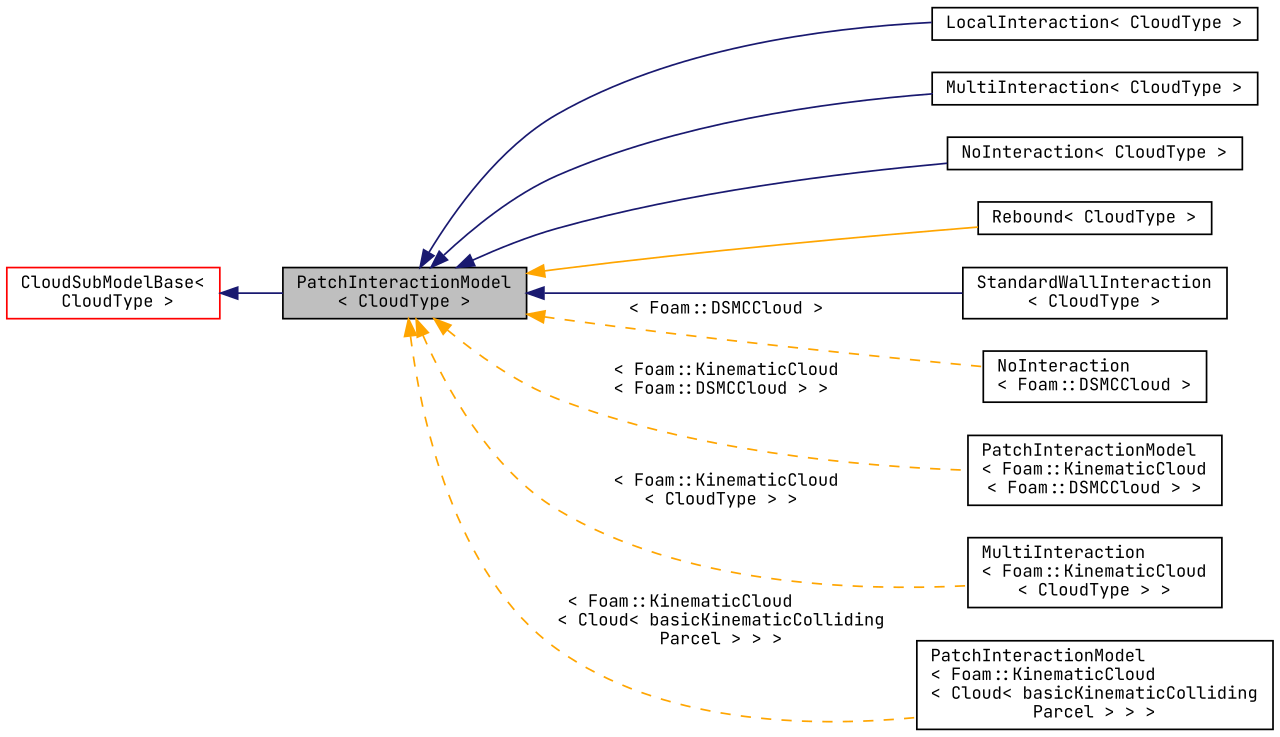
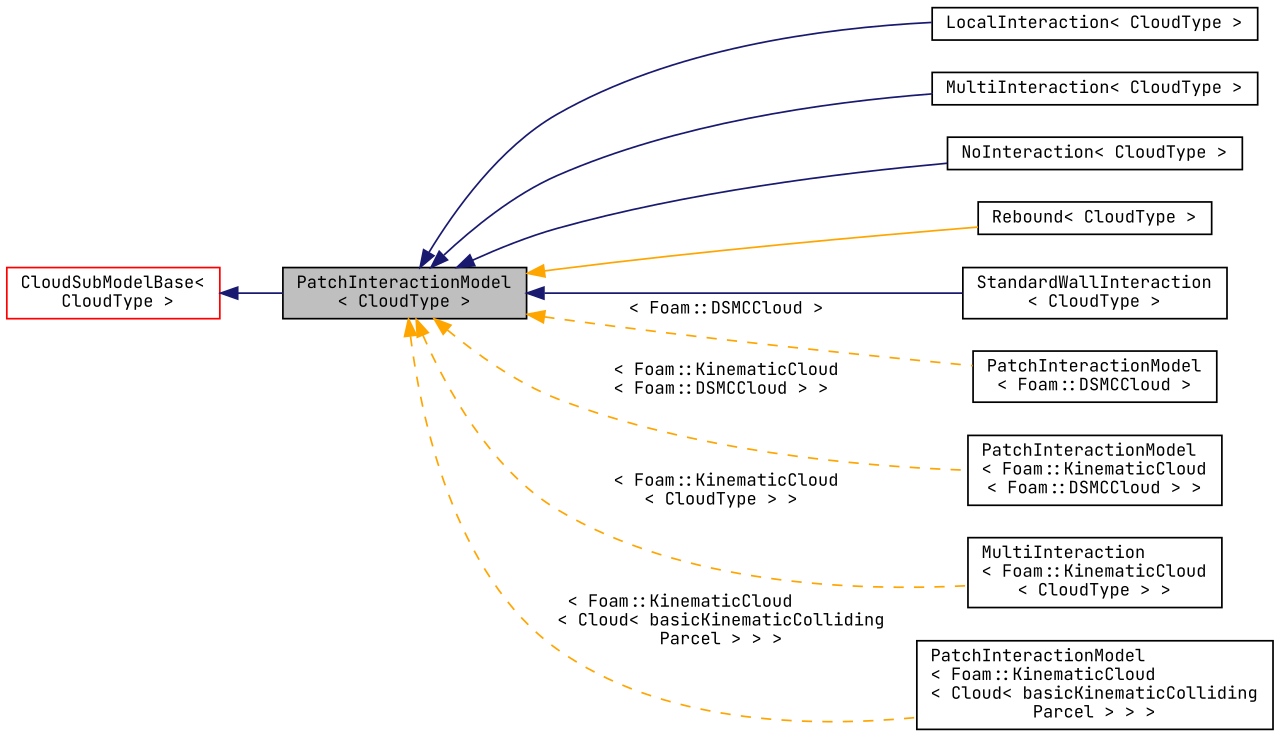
(1095, 377) -> (1095, 377)
